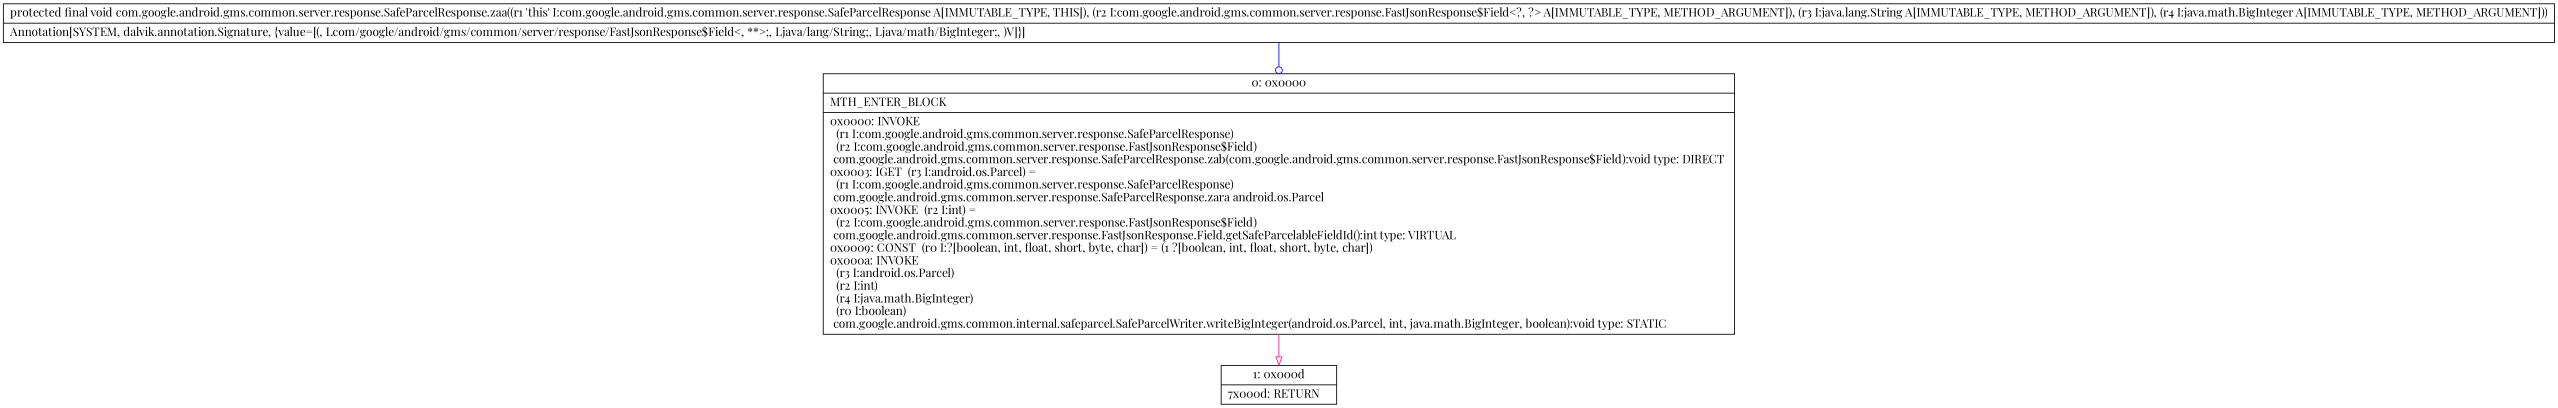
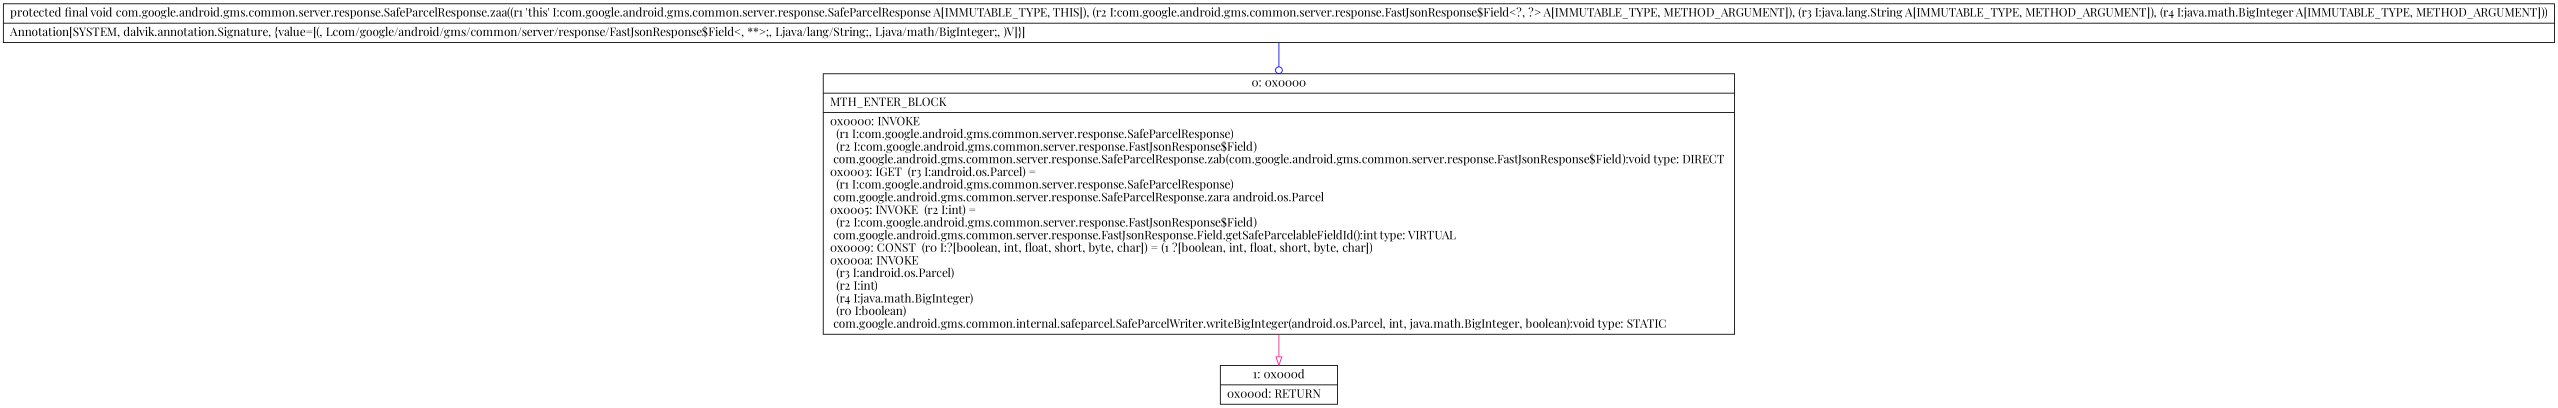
(1279, 394) -> (1279, 394)
